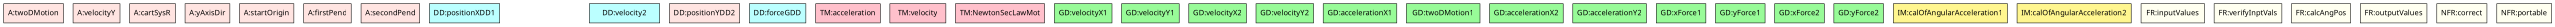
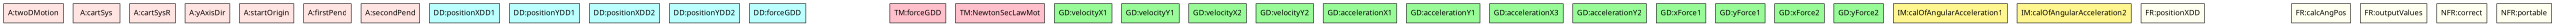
(97, 13) -> (97, 13)
none -> (545, 13)
(625, 13) -> (625, 13)
(705, 13) -> (705, 13)
(848, 13) -> none
(918, 13) -> (918, 13)
(1443, 13) -> (1443, 13)
(1526, 13) -> (1526, 13)
(2173, 13) -> (2173, 13)
(2248, 13) -> none
